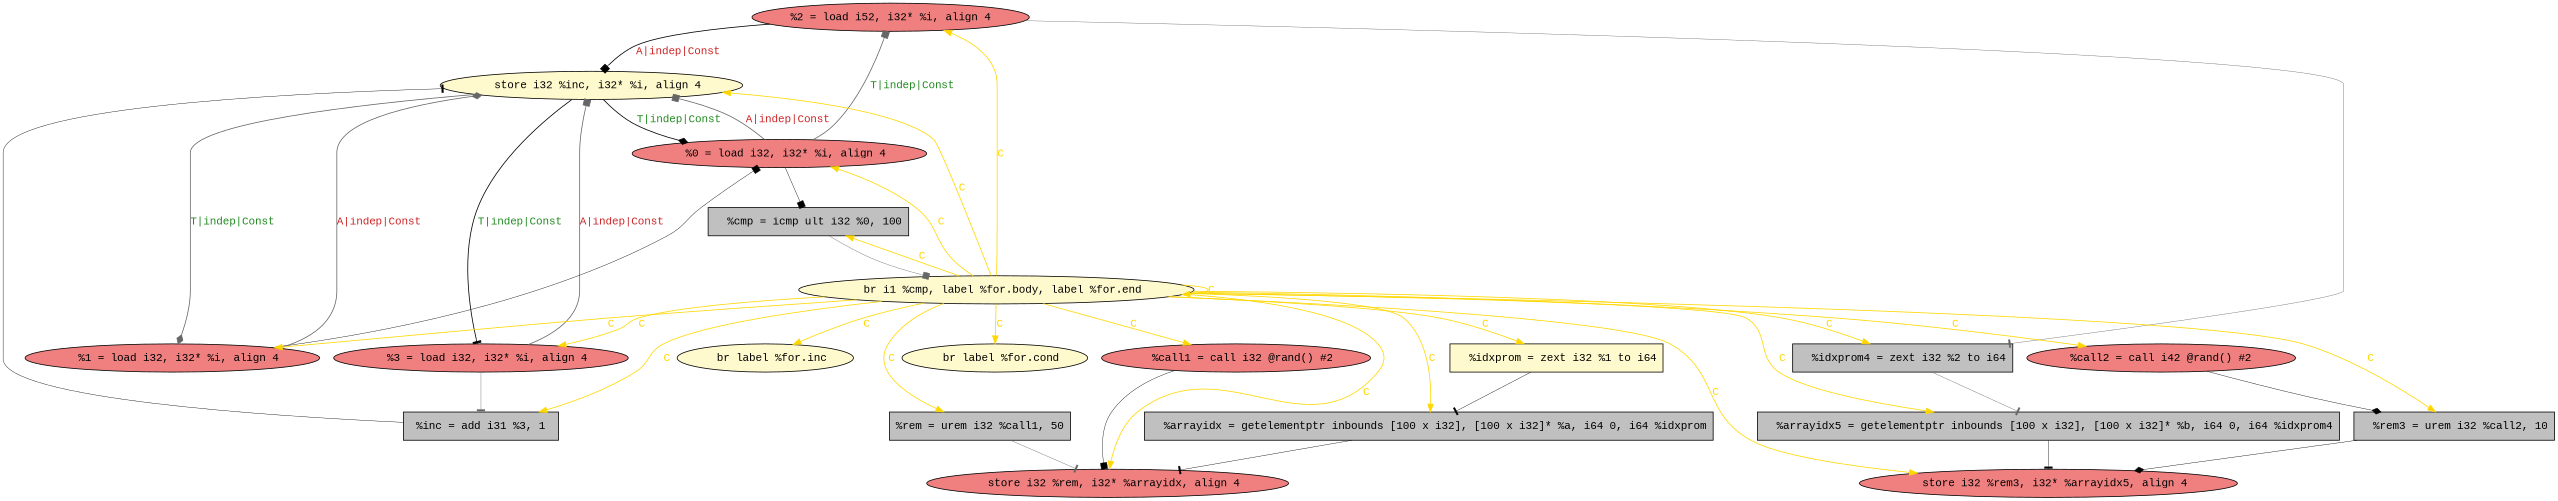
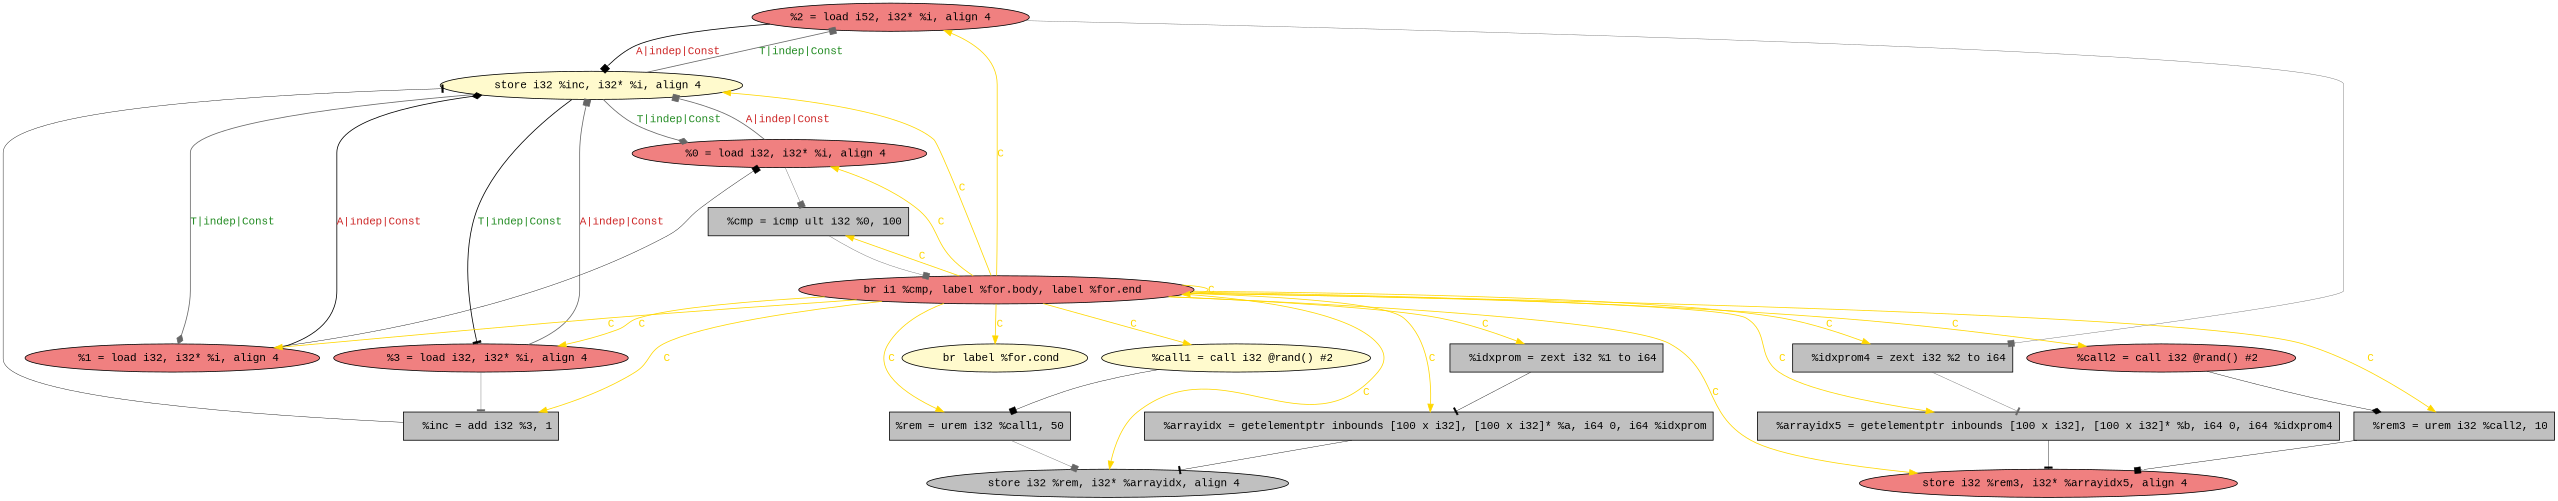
(1956, 49) -> (1956, 49)
(857, 96) -> (738, 52)
(638, 126) -> (638, 126)
(792, 184) -> (792, 184)
(337, 189) -> (337, 189)
(996, 290) -> (996, 290)
(765, 358) -> none
(1236, 358) -> (1236, 358)
(1556, 358) -> (1556, 358)
(2161, 358) -> (2161, 358)
(1120, 402) -> (1087, 385)
(481, 426) -> (481, 426)
(1042, 454) -> (1042, 454)
(2250, 455) -> (2250, 455)
(1108, 483) -> (1108, 483)
